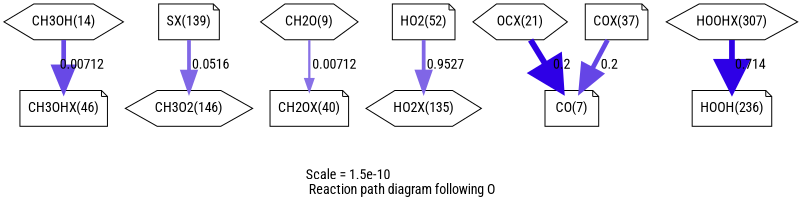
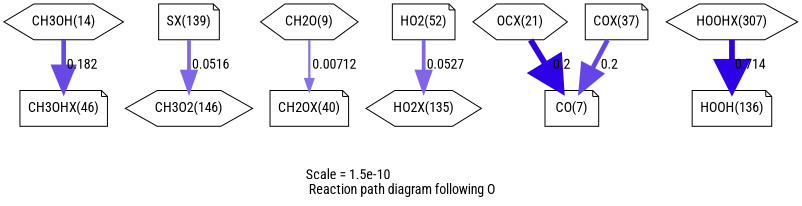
(81, 65) -> (81, 65)
(444, 65) -> (444, 65)
(732, 108) -> (732, 108)
